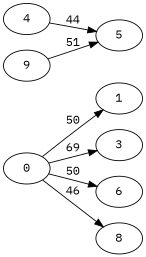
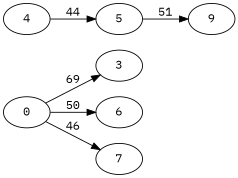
(69, 52) -> (161, 19)
(119, 98) -> none
(119, 238) -> (119, 159)
